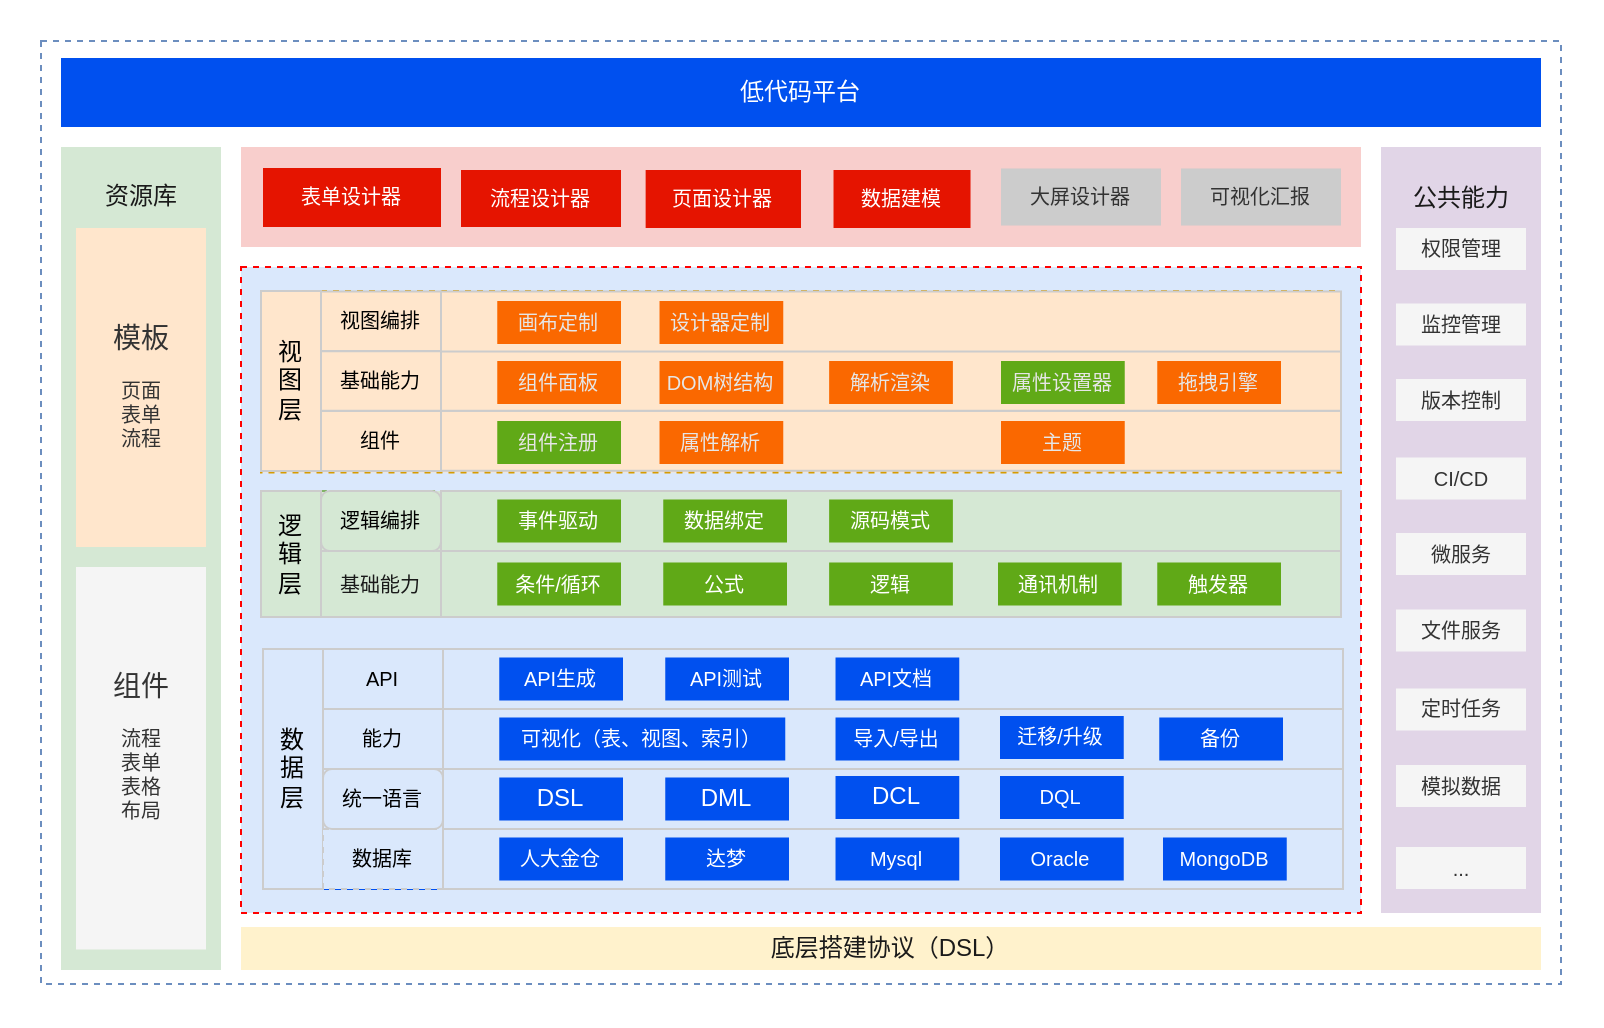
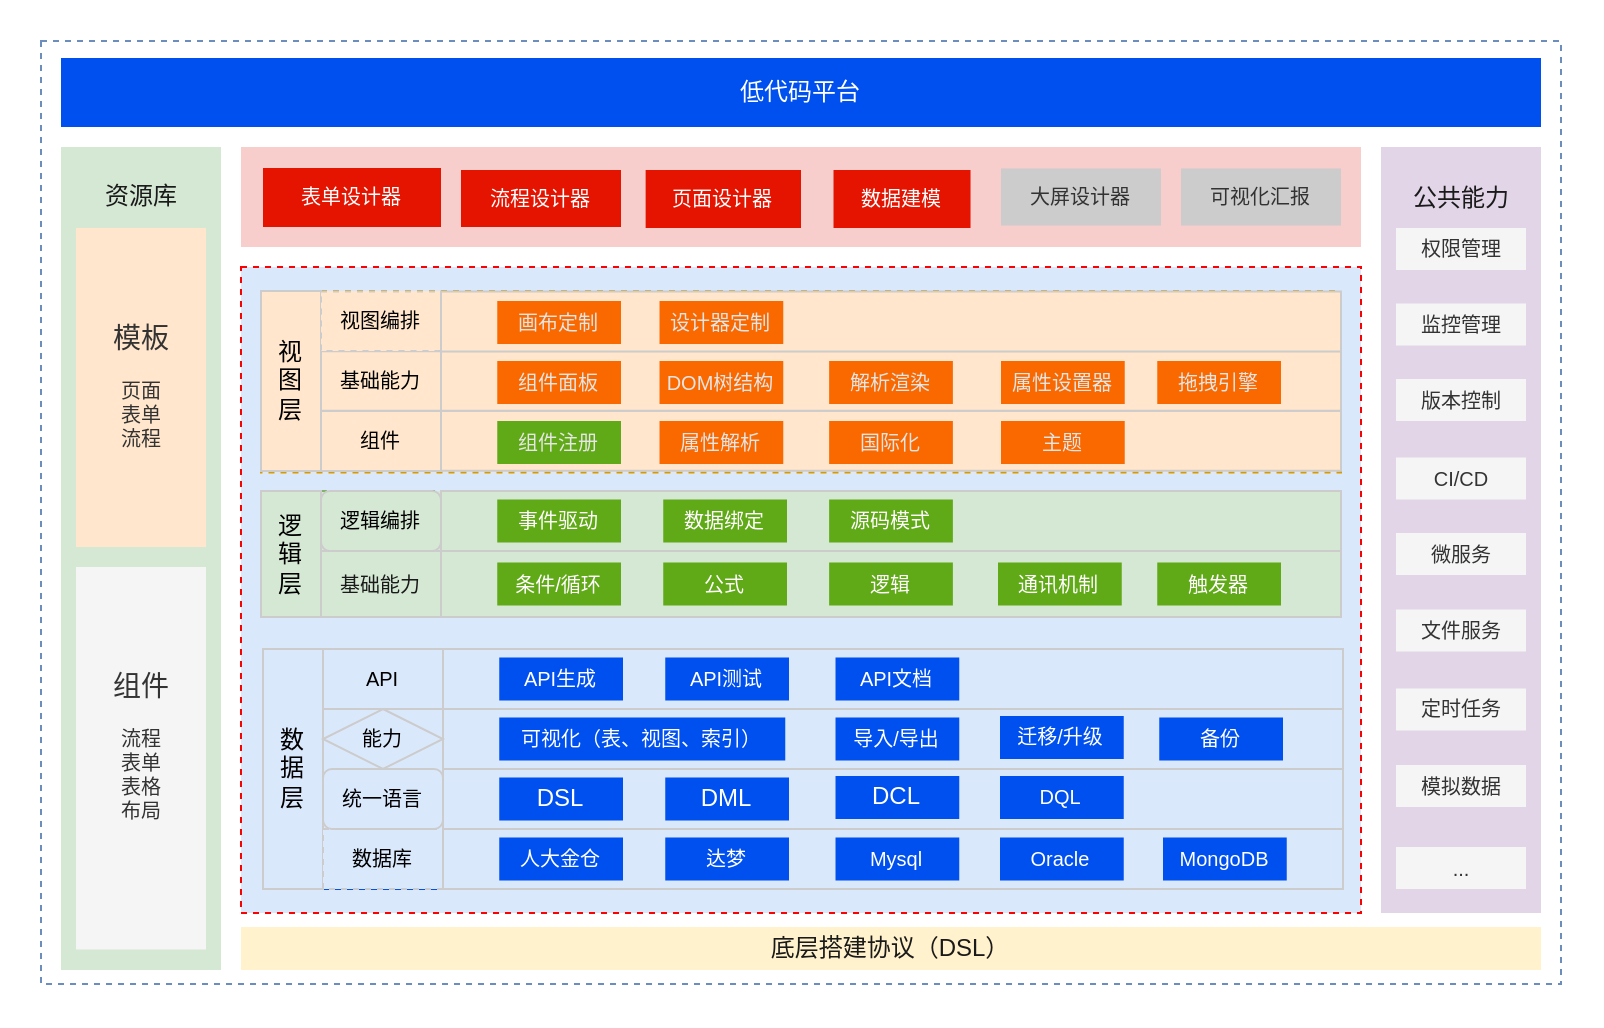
(381, 321) -> (381, 321)
(1063, 383) -> (1063, 383)
none -> (891, 443)
(383, 739) -> (383, 739)
